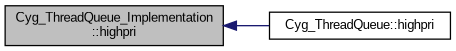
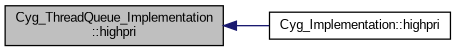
(360, 26) -> (360, 26)
